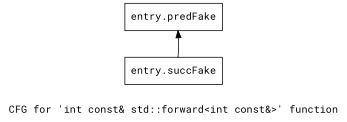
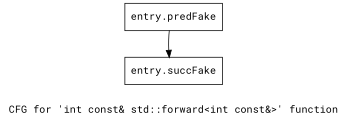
(179, 48) -> (169, 40)
